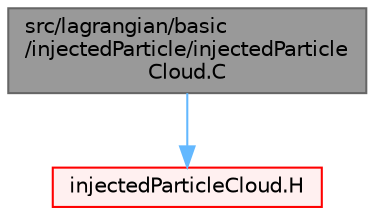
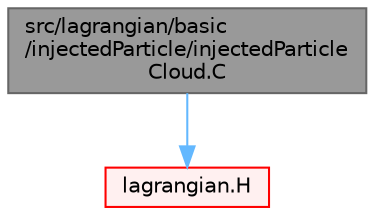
(187, 187) -> (187, 187)
